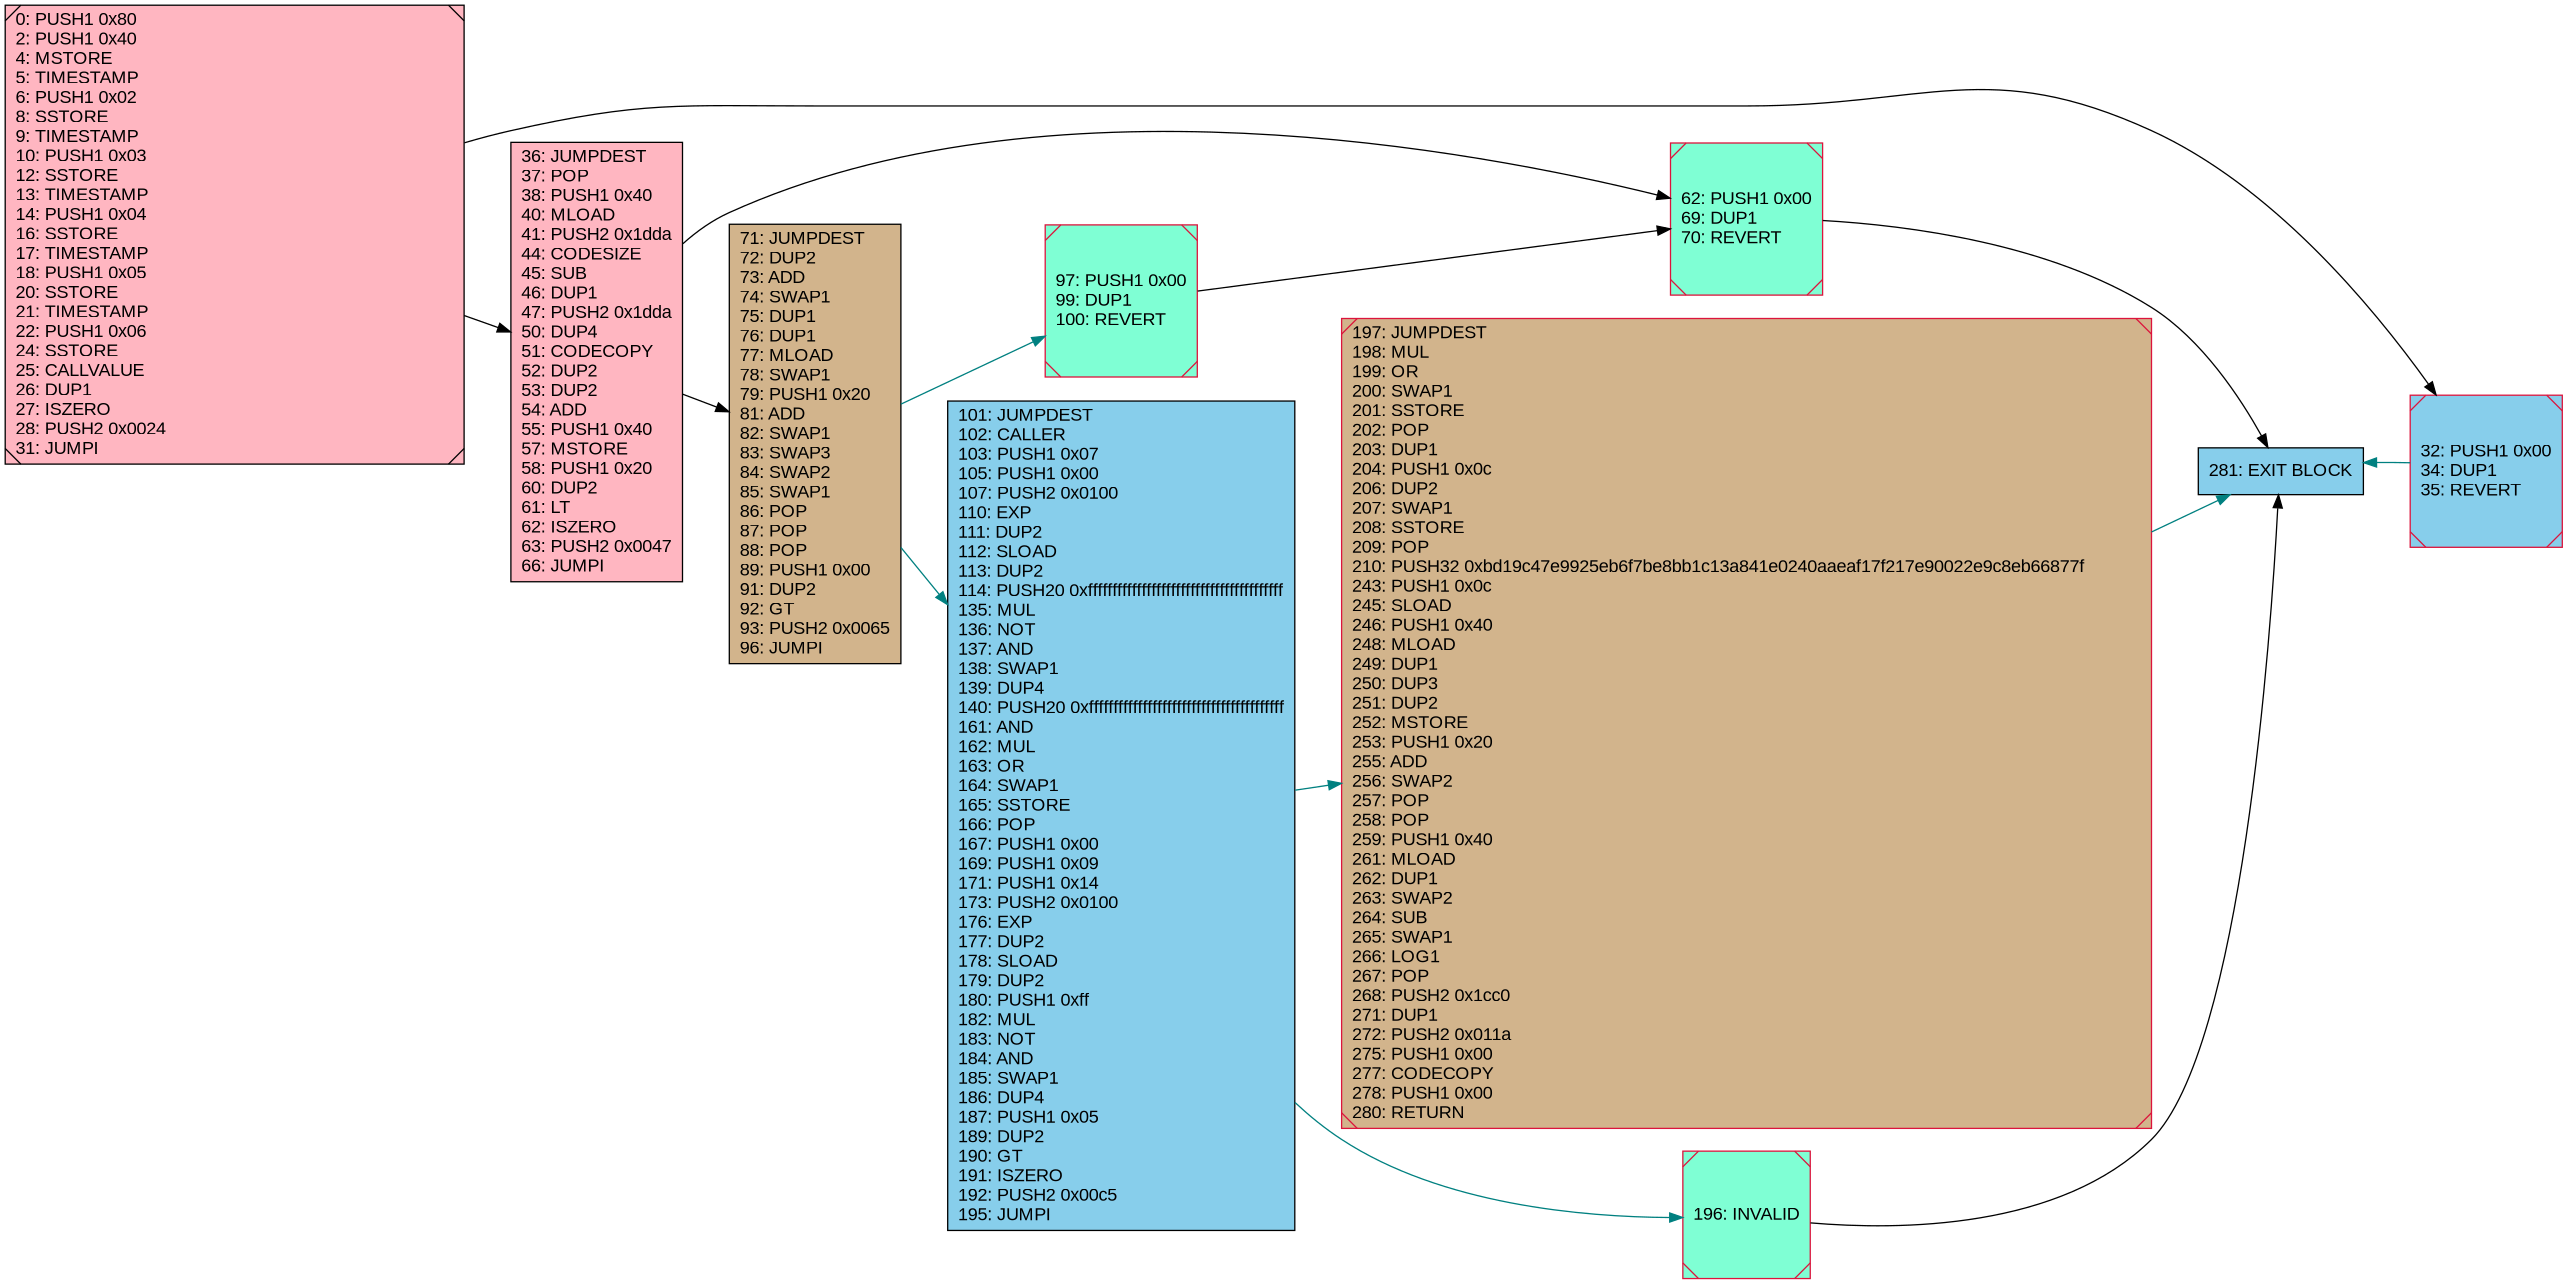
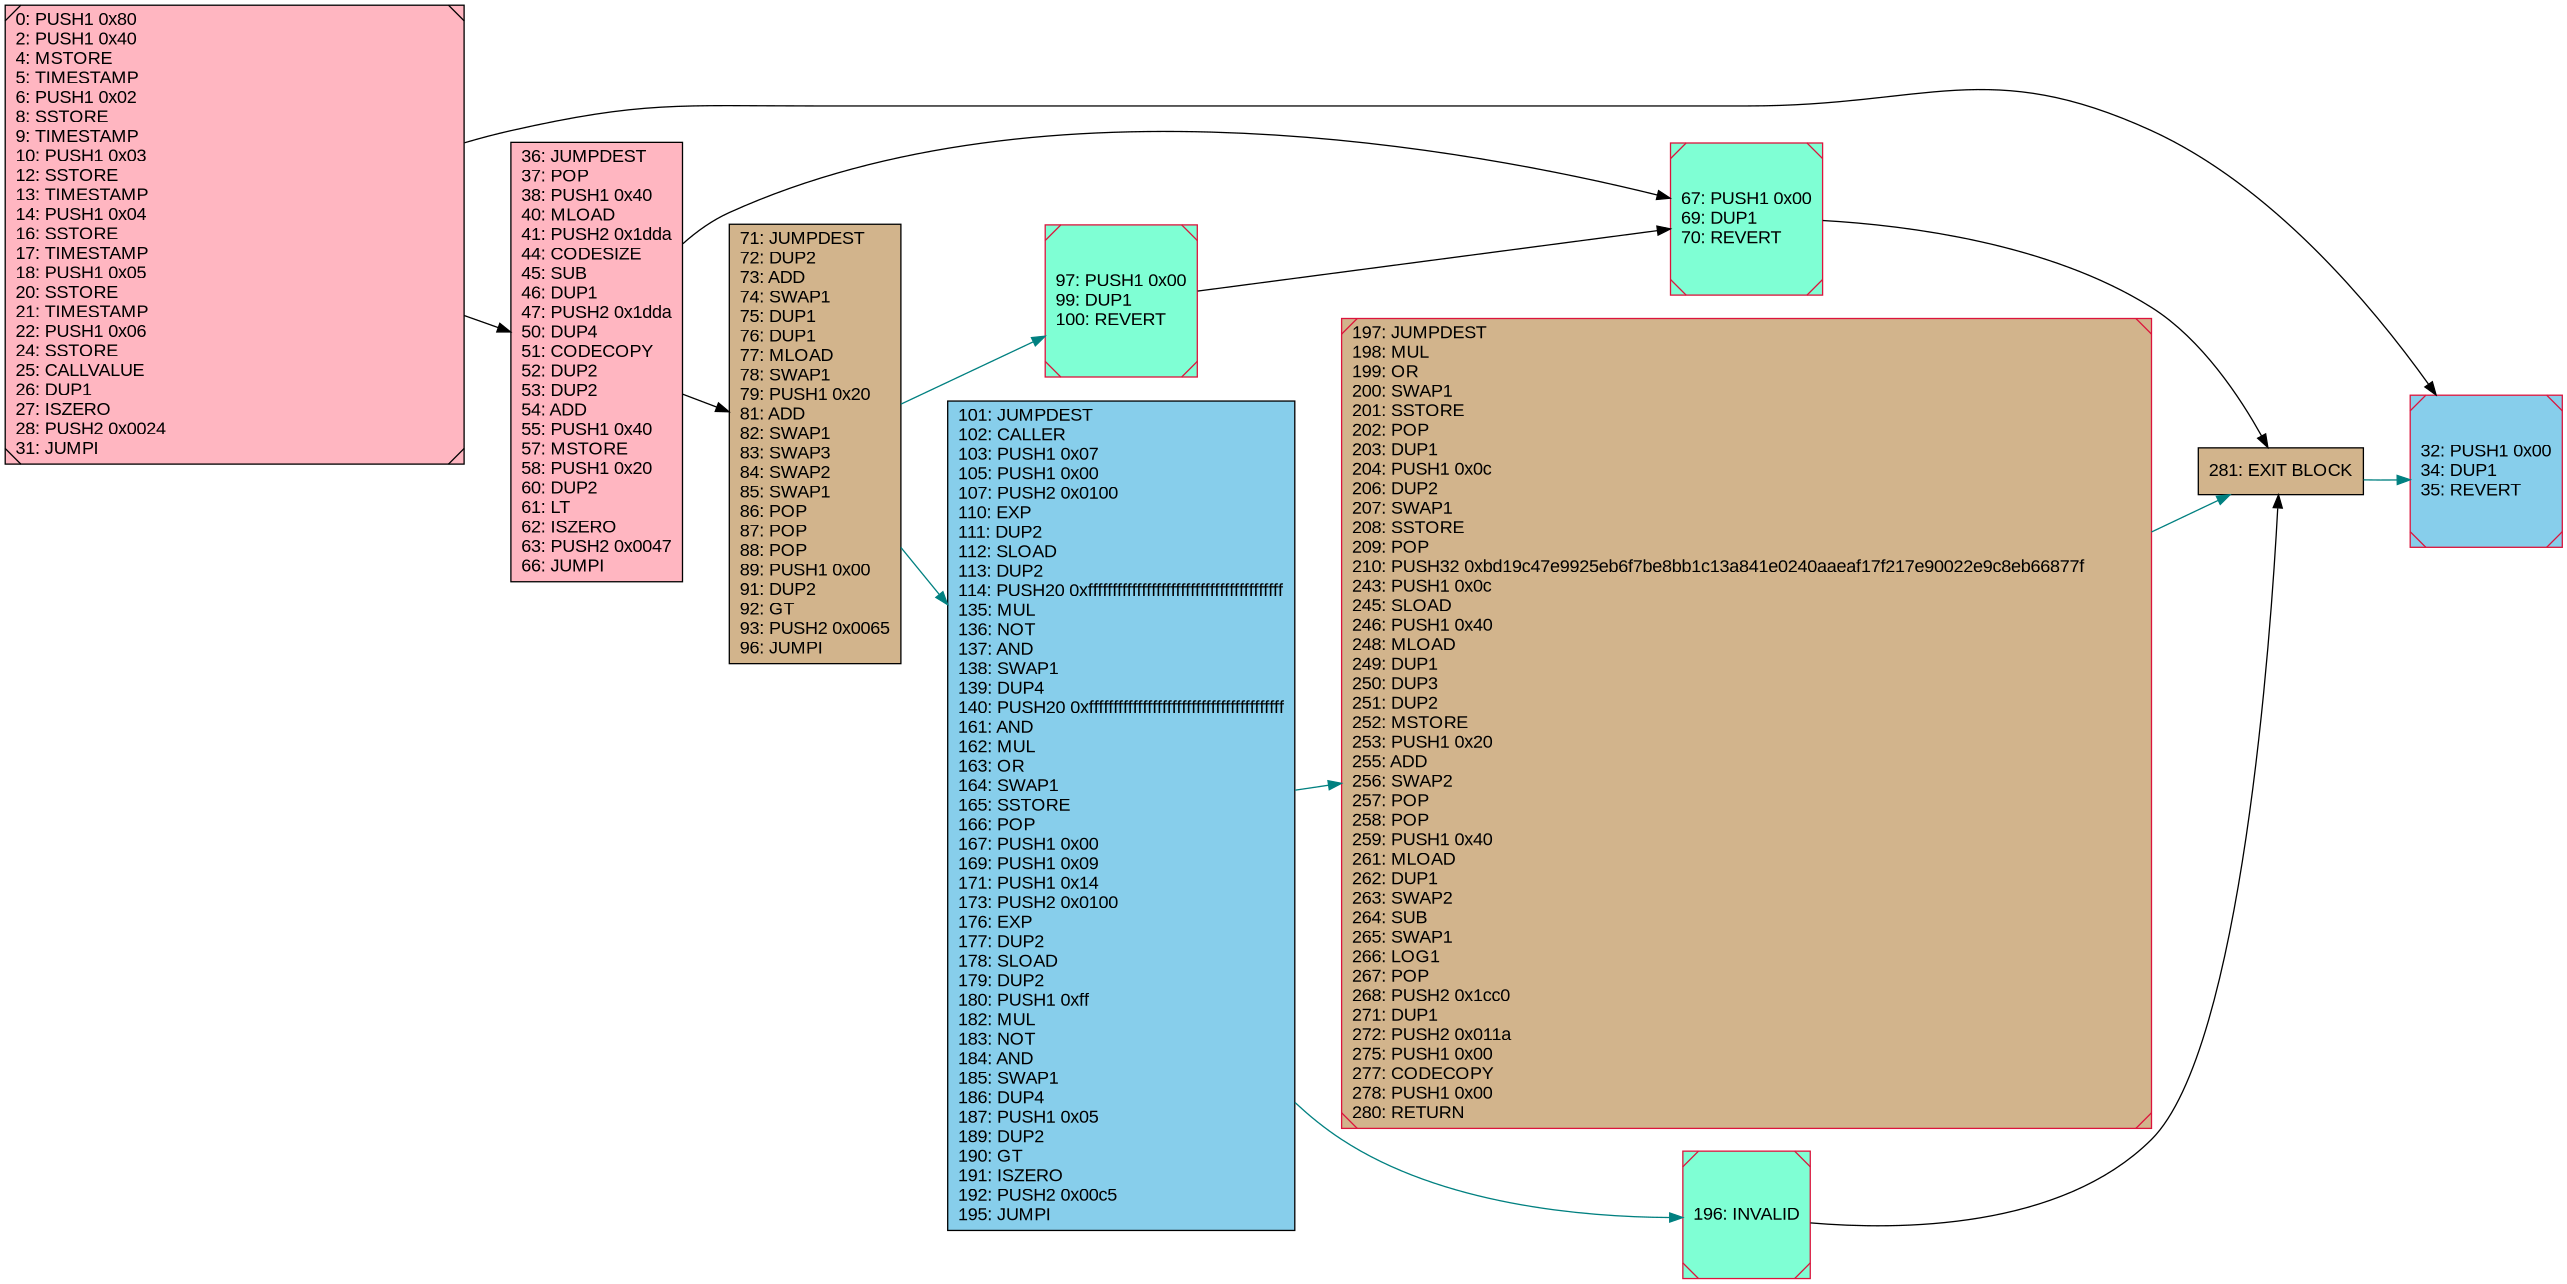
(1747, 219) -> (1747, 219)
(2393, 463) -> (2380, 480)
(2281, 471) -> (2281, 471)
